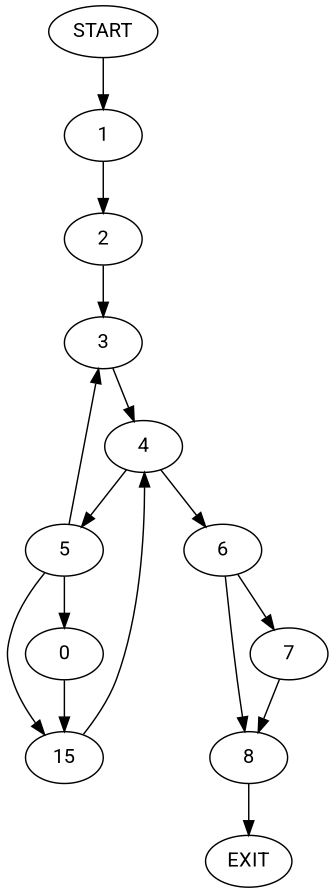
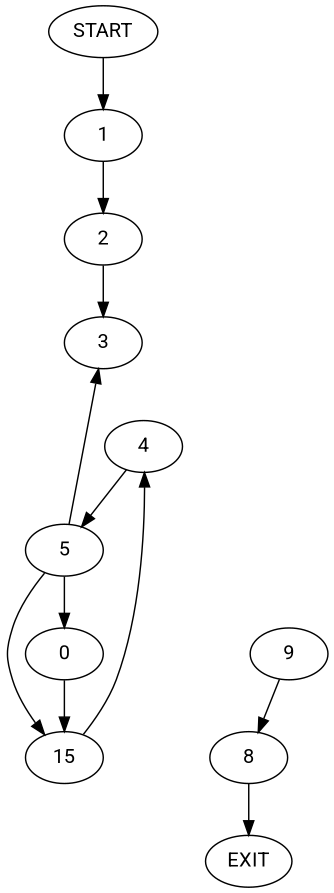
(121, 388) -> none
(223, 550) -> none
(289, 654) -> (289, 654)
